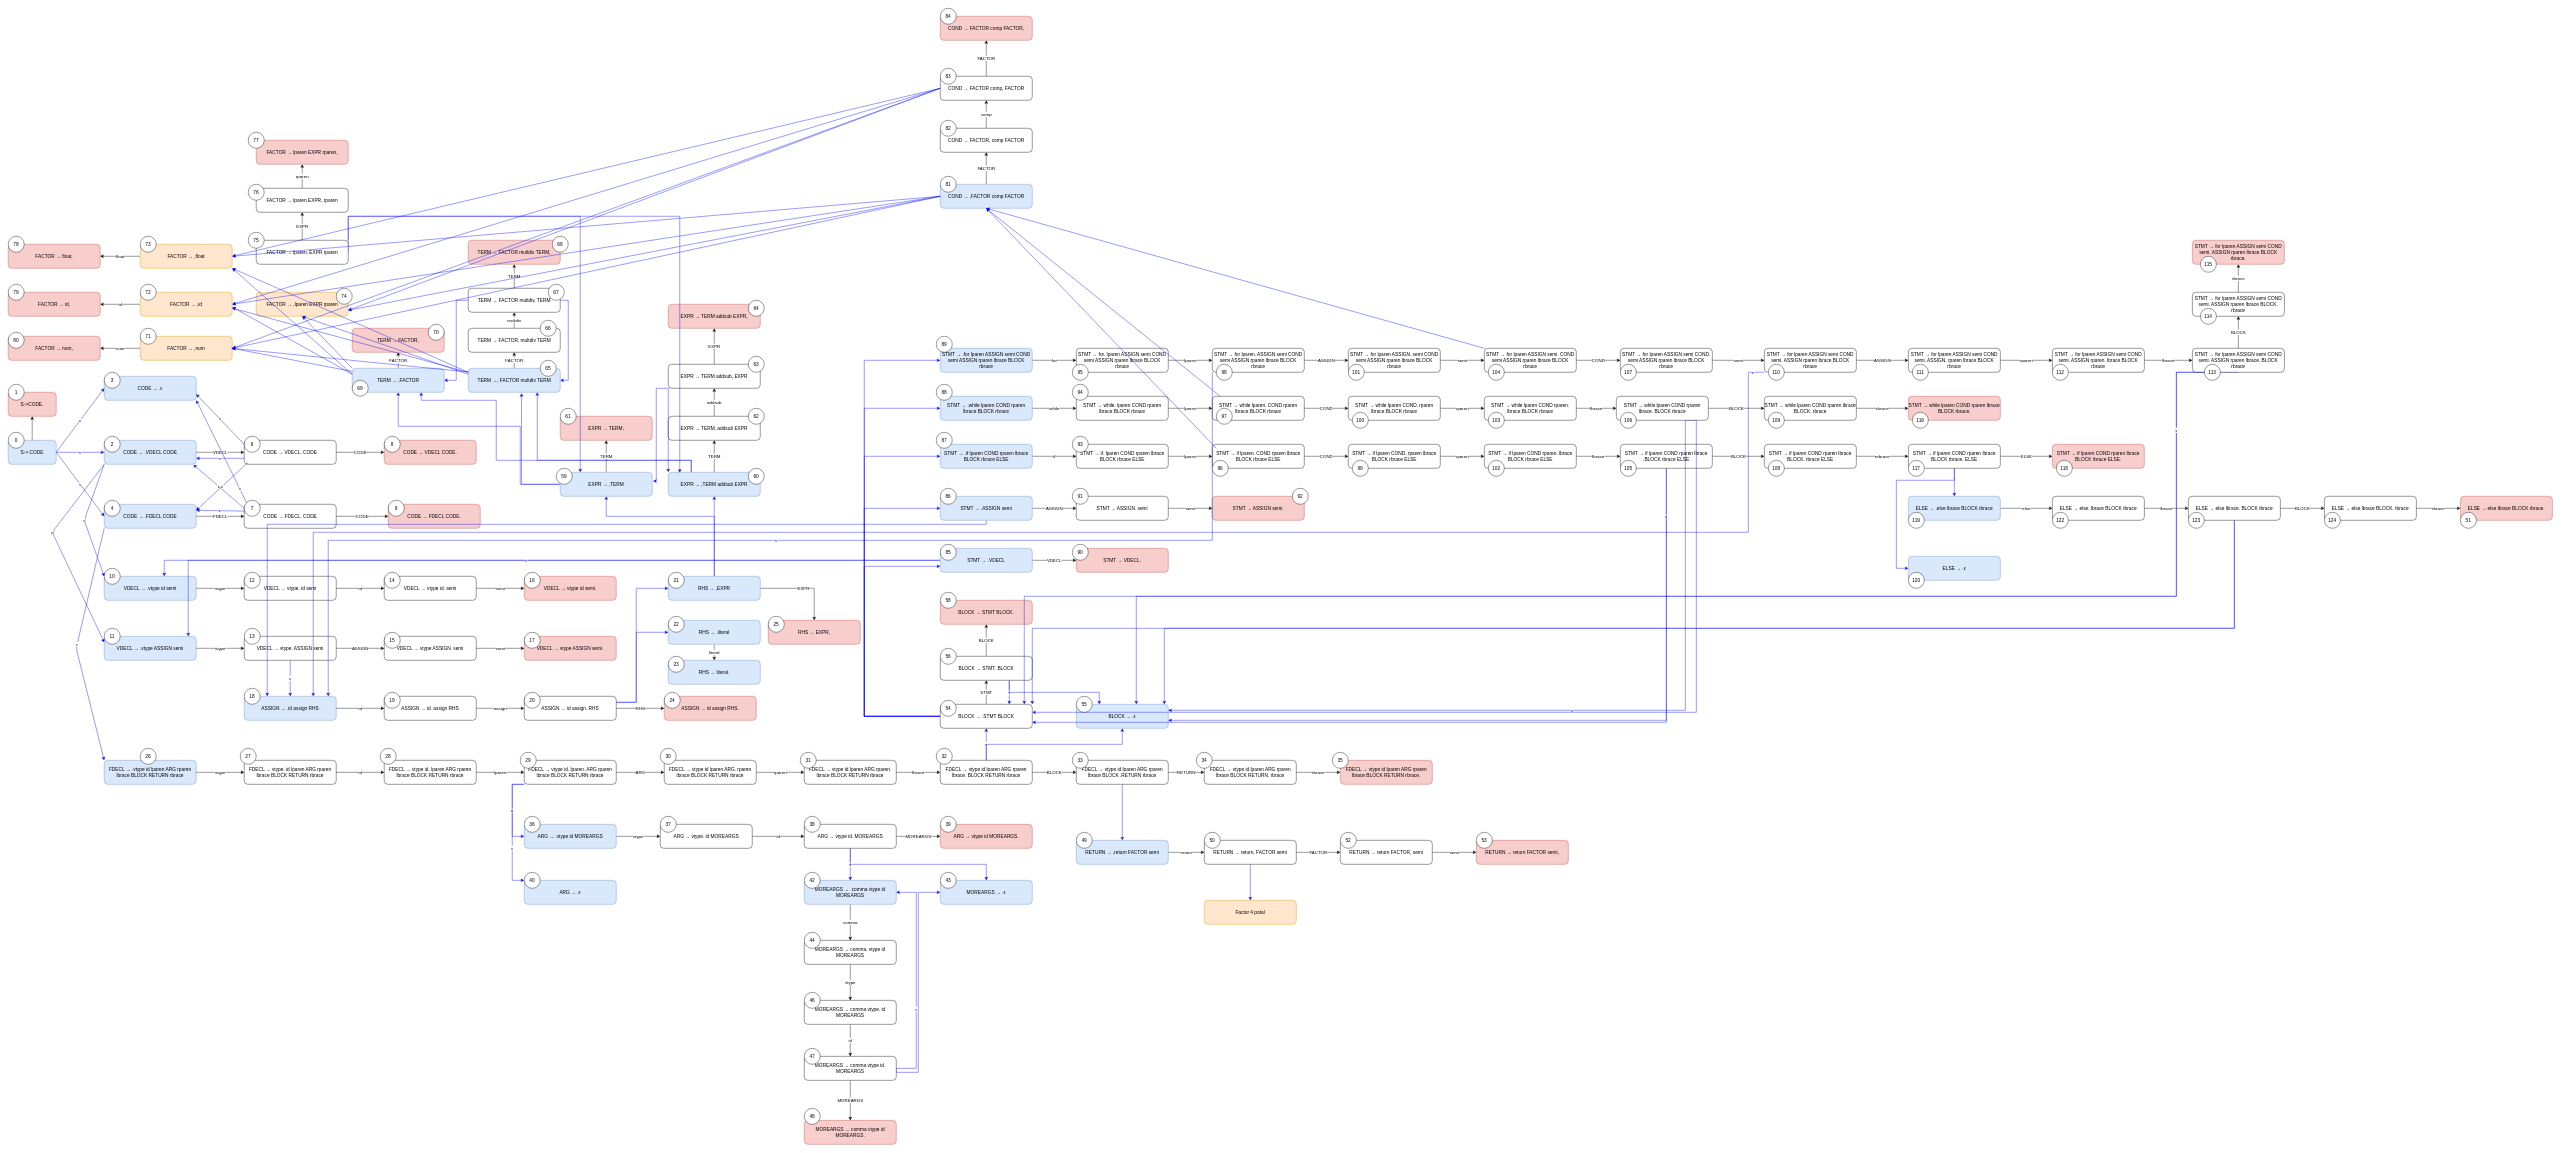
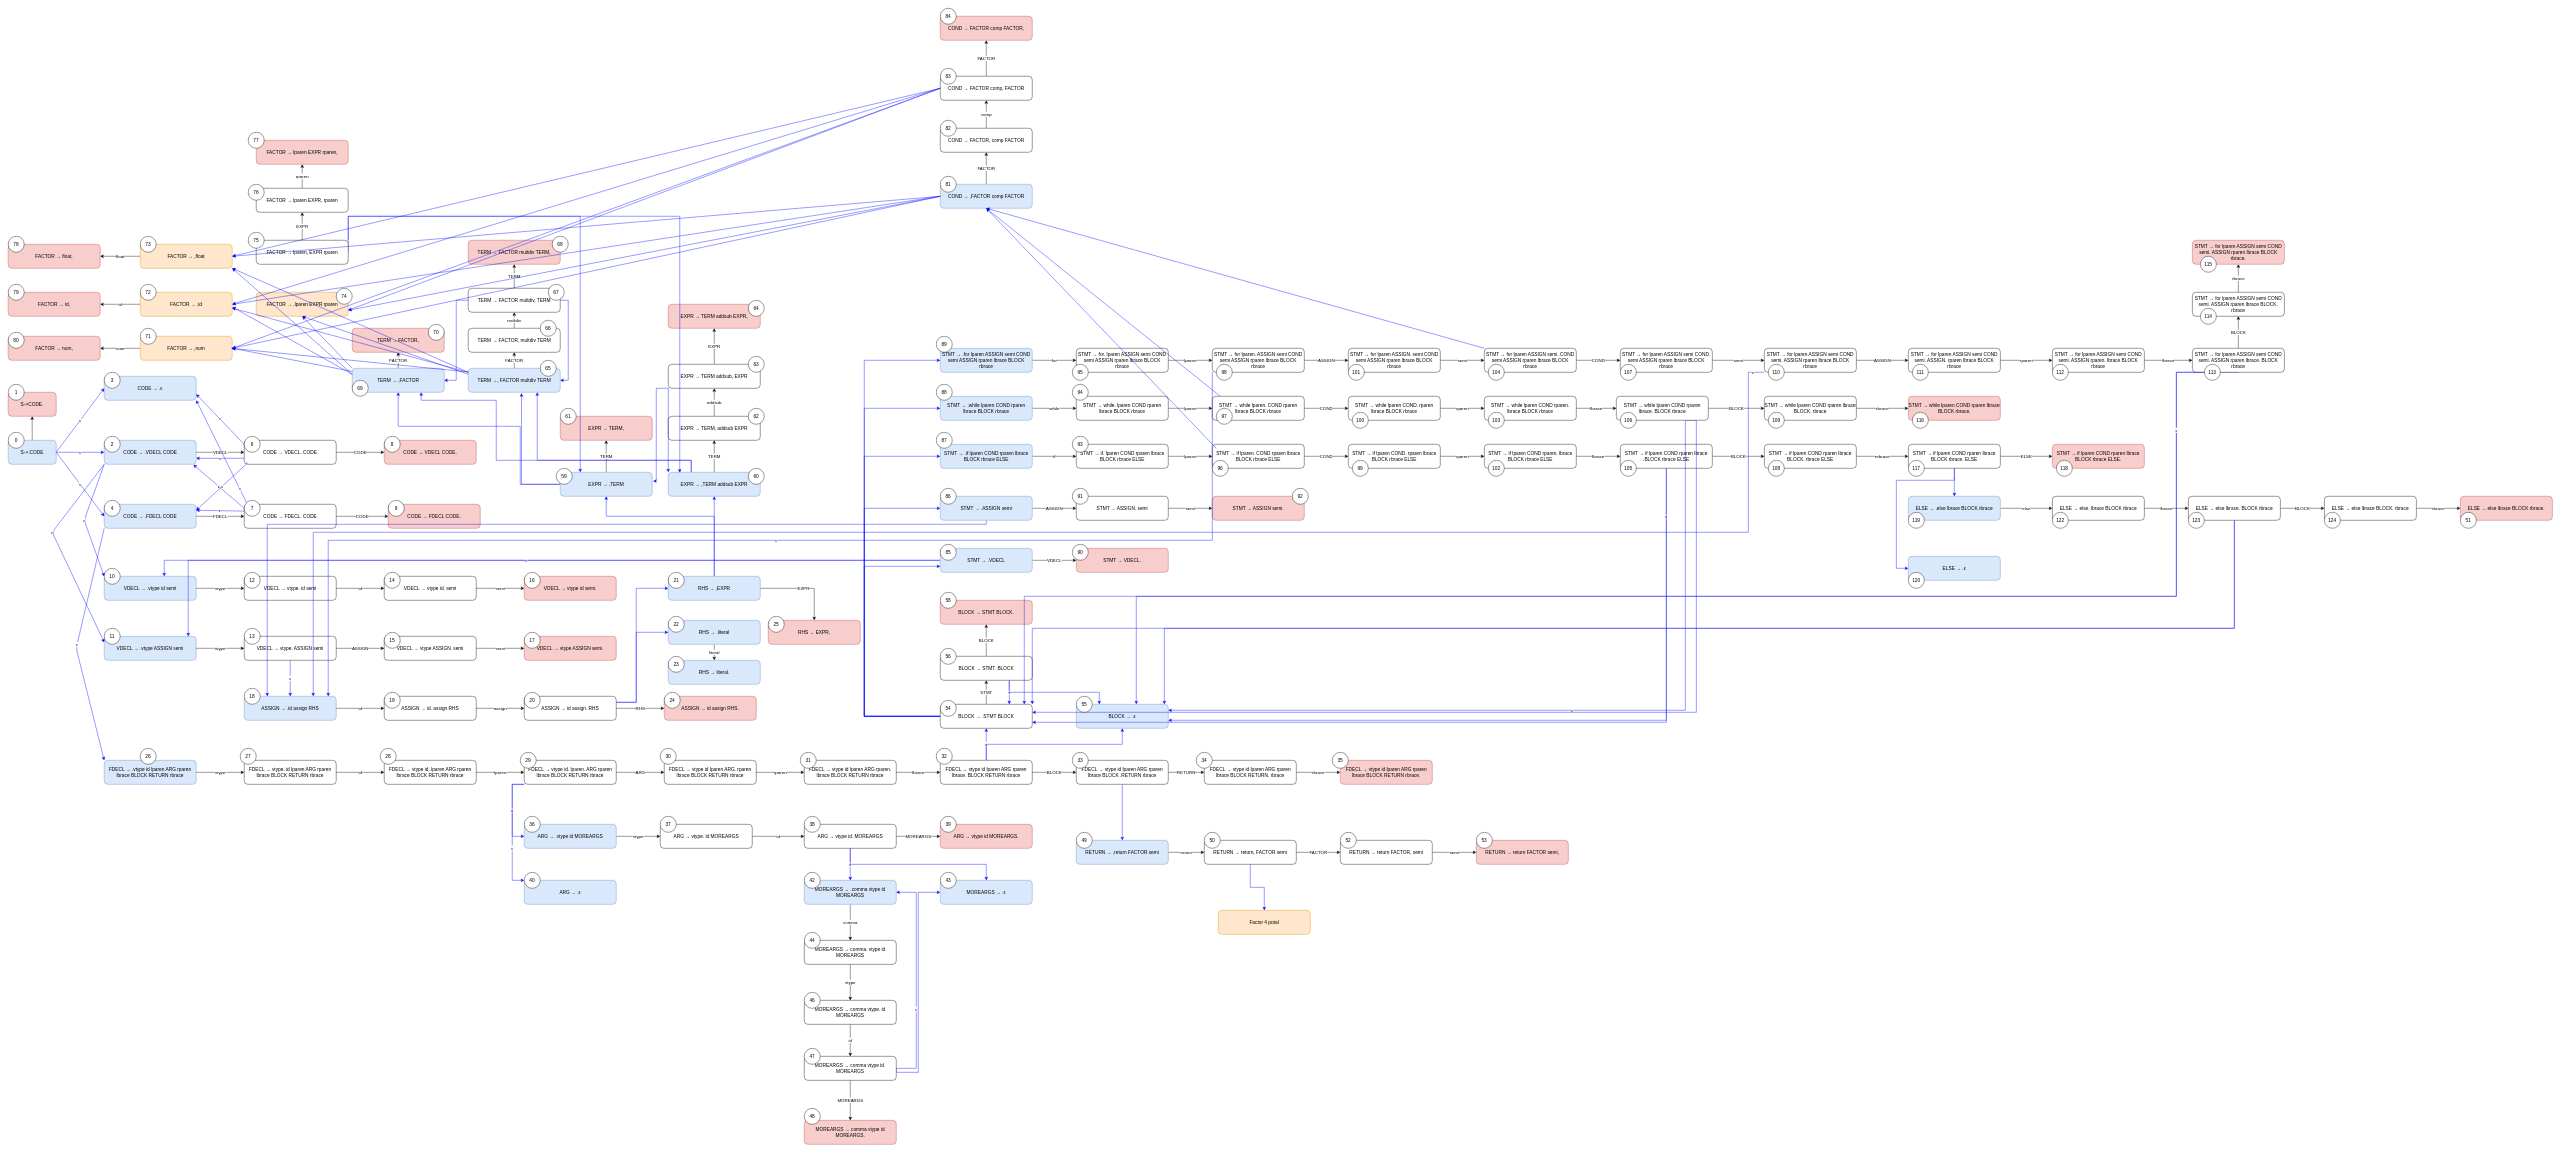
(1250, 912) -> (1264, 922)
